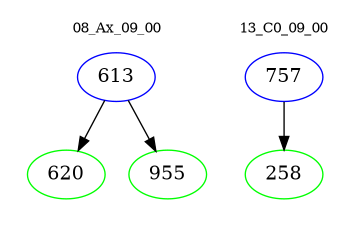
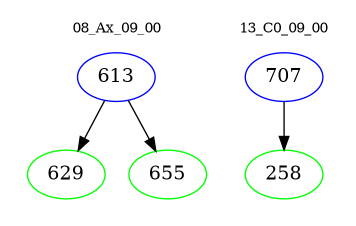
(284, 77) -> (284, 77)
(66, 175) -> (66, 175)
(168, 175) -> (168, 175)
